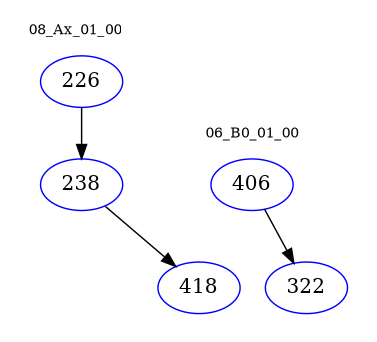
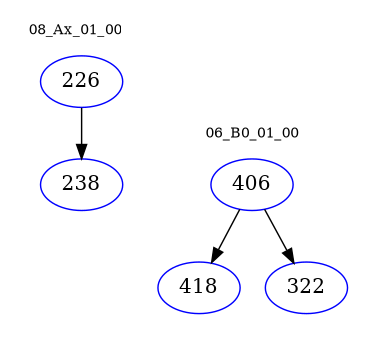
(135, 232) -> (229, 230)
